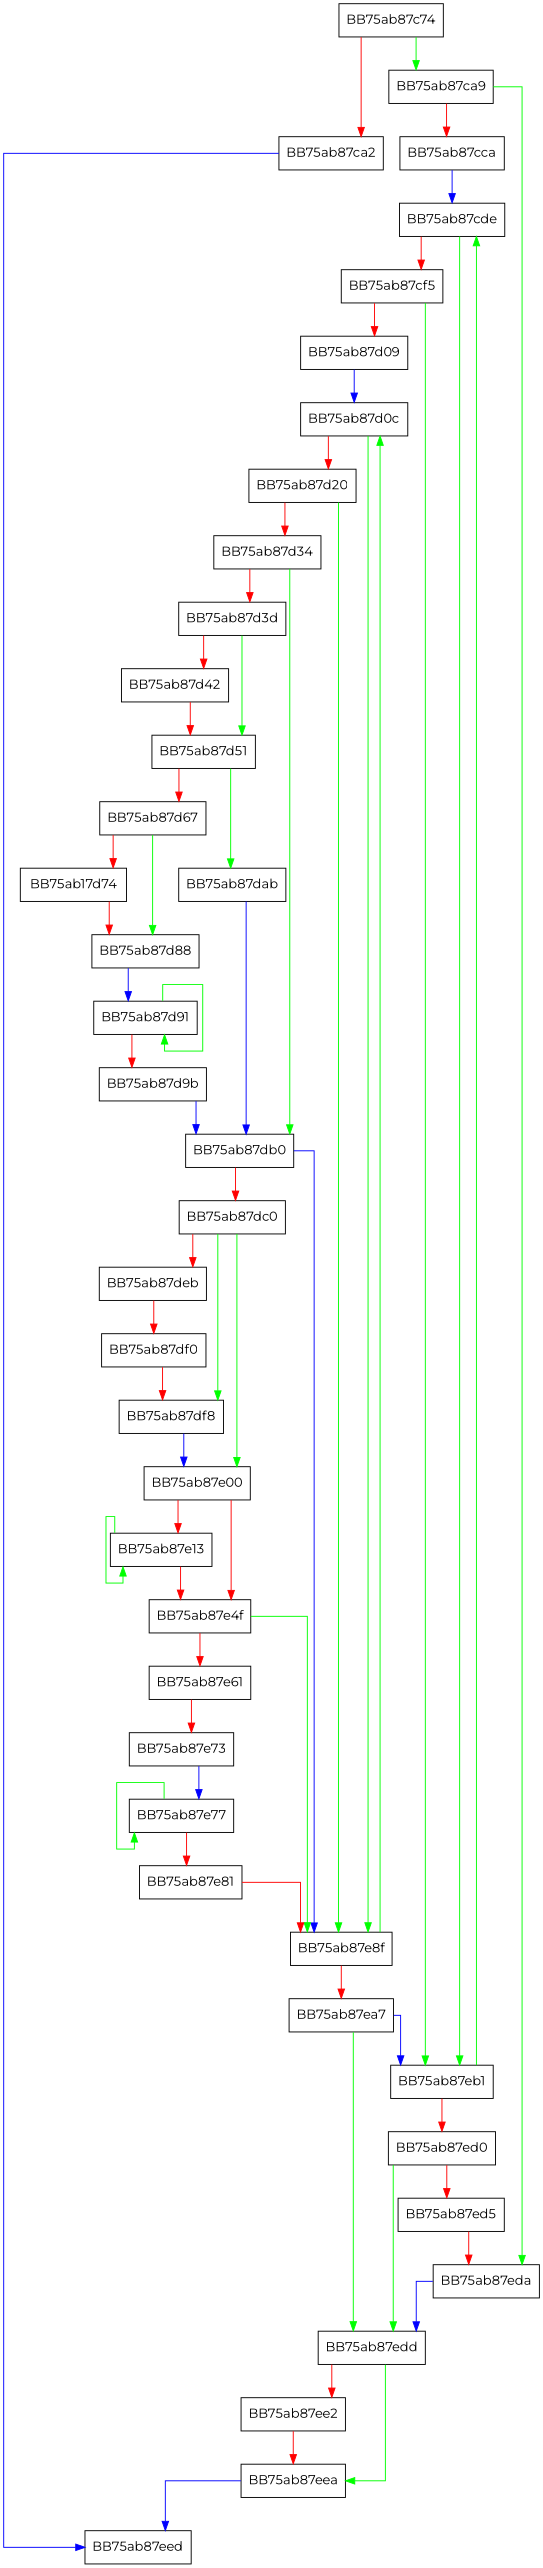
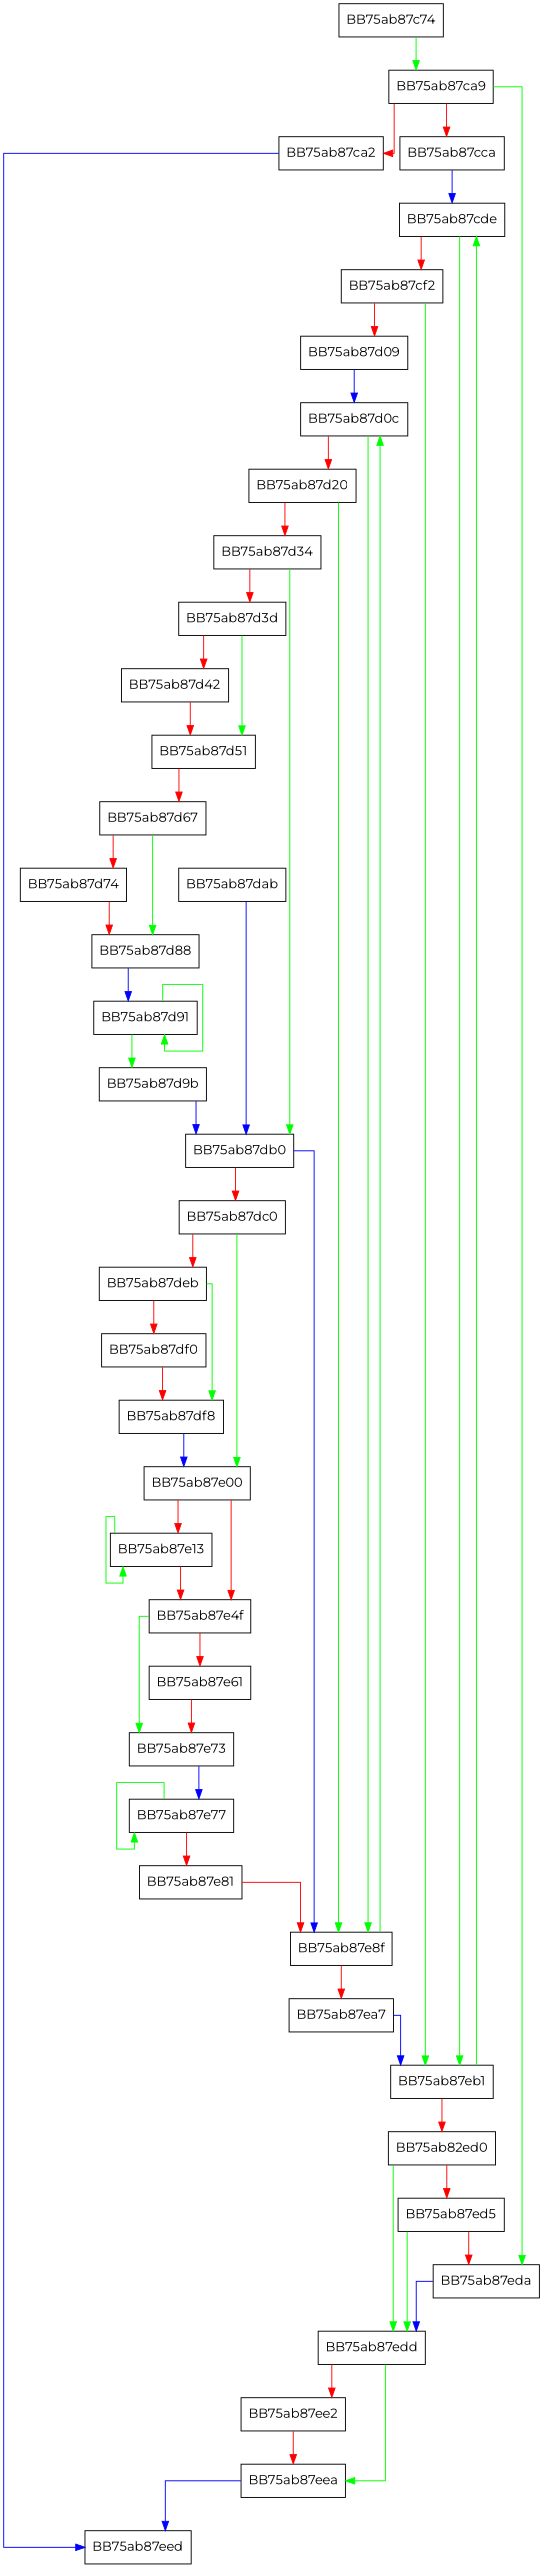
(361, 82) -> (394, 129)
(392, 286) -> (392, 286)
(231, 814) -> none
(73, 885) -> (73, 885)
(132, 1046) -> (132, 1046)
(218, 1312) -> (212, 1335)
(307, 1741) -> (139, 1665)
(442, 2148) -> (442, 2148)
(353, 2177) -> (407, 2277)
